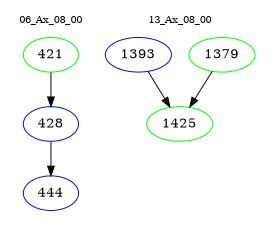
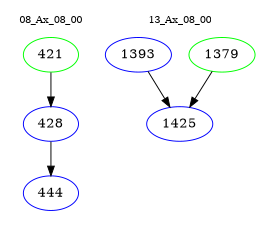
(51, 21) -> (51, 21)
(180, 124) -> (180, 124)
